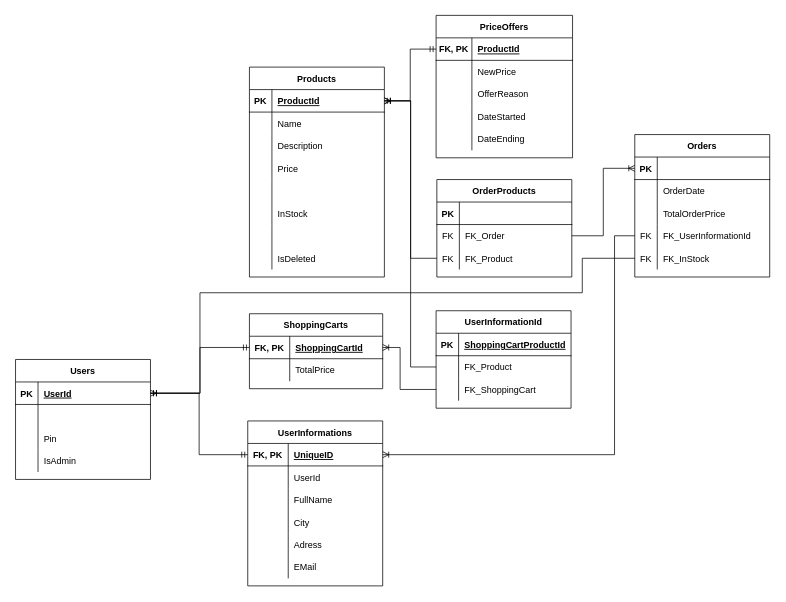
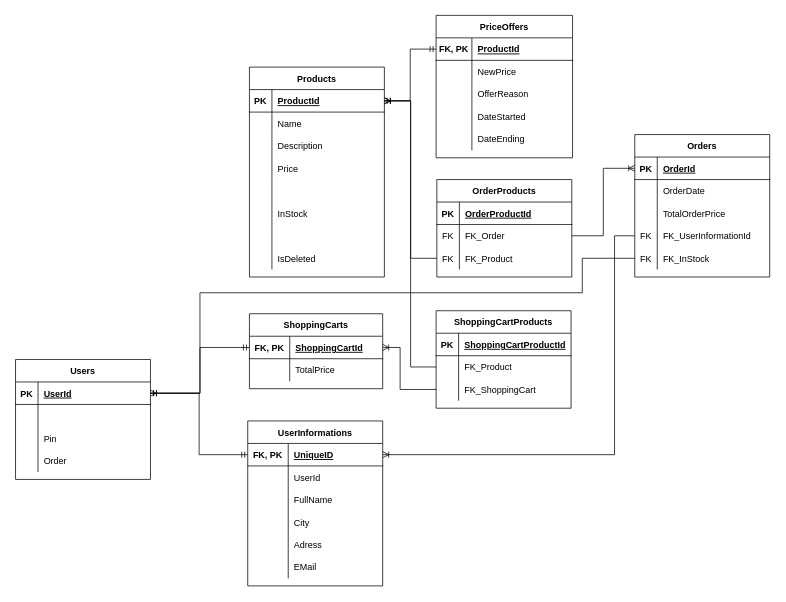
none -> (714, 168)
none -> (516, 213)
(503, 323) -> (503, 323)
(60, 461) -> (56, 461)
